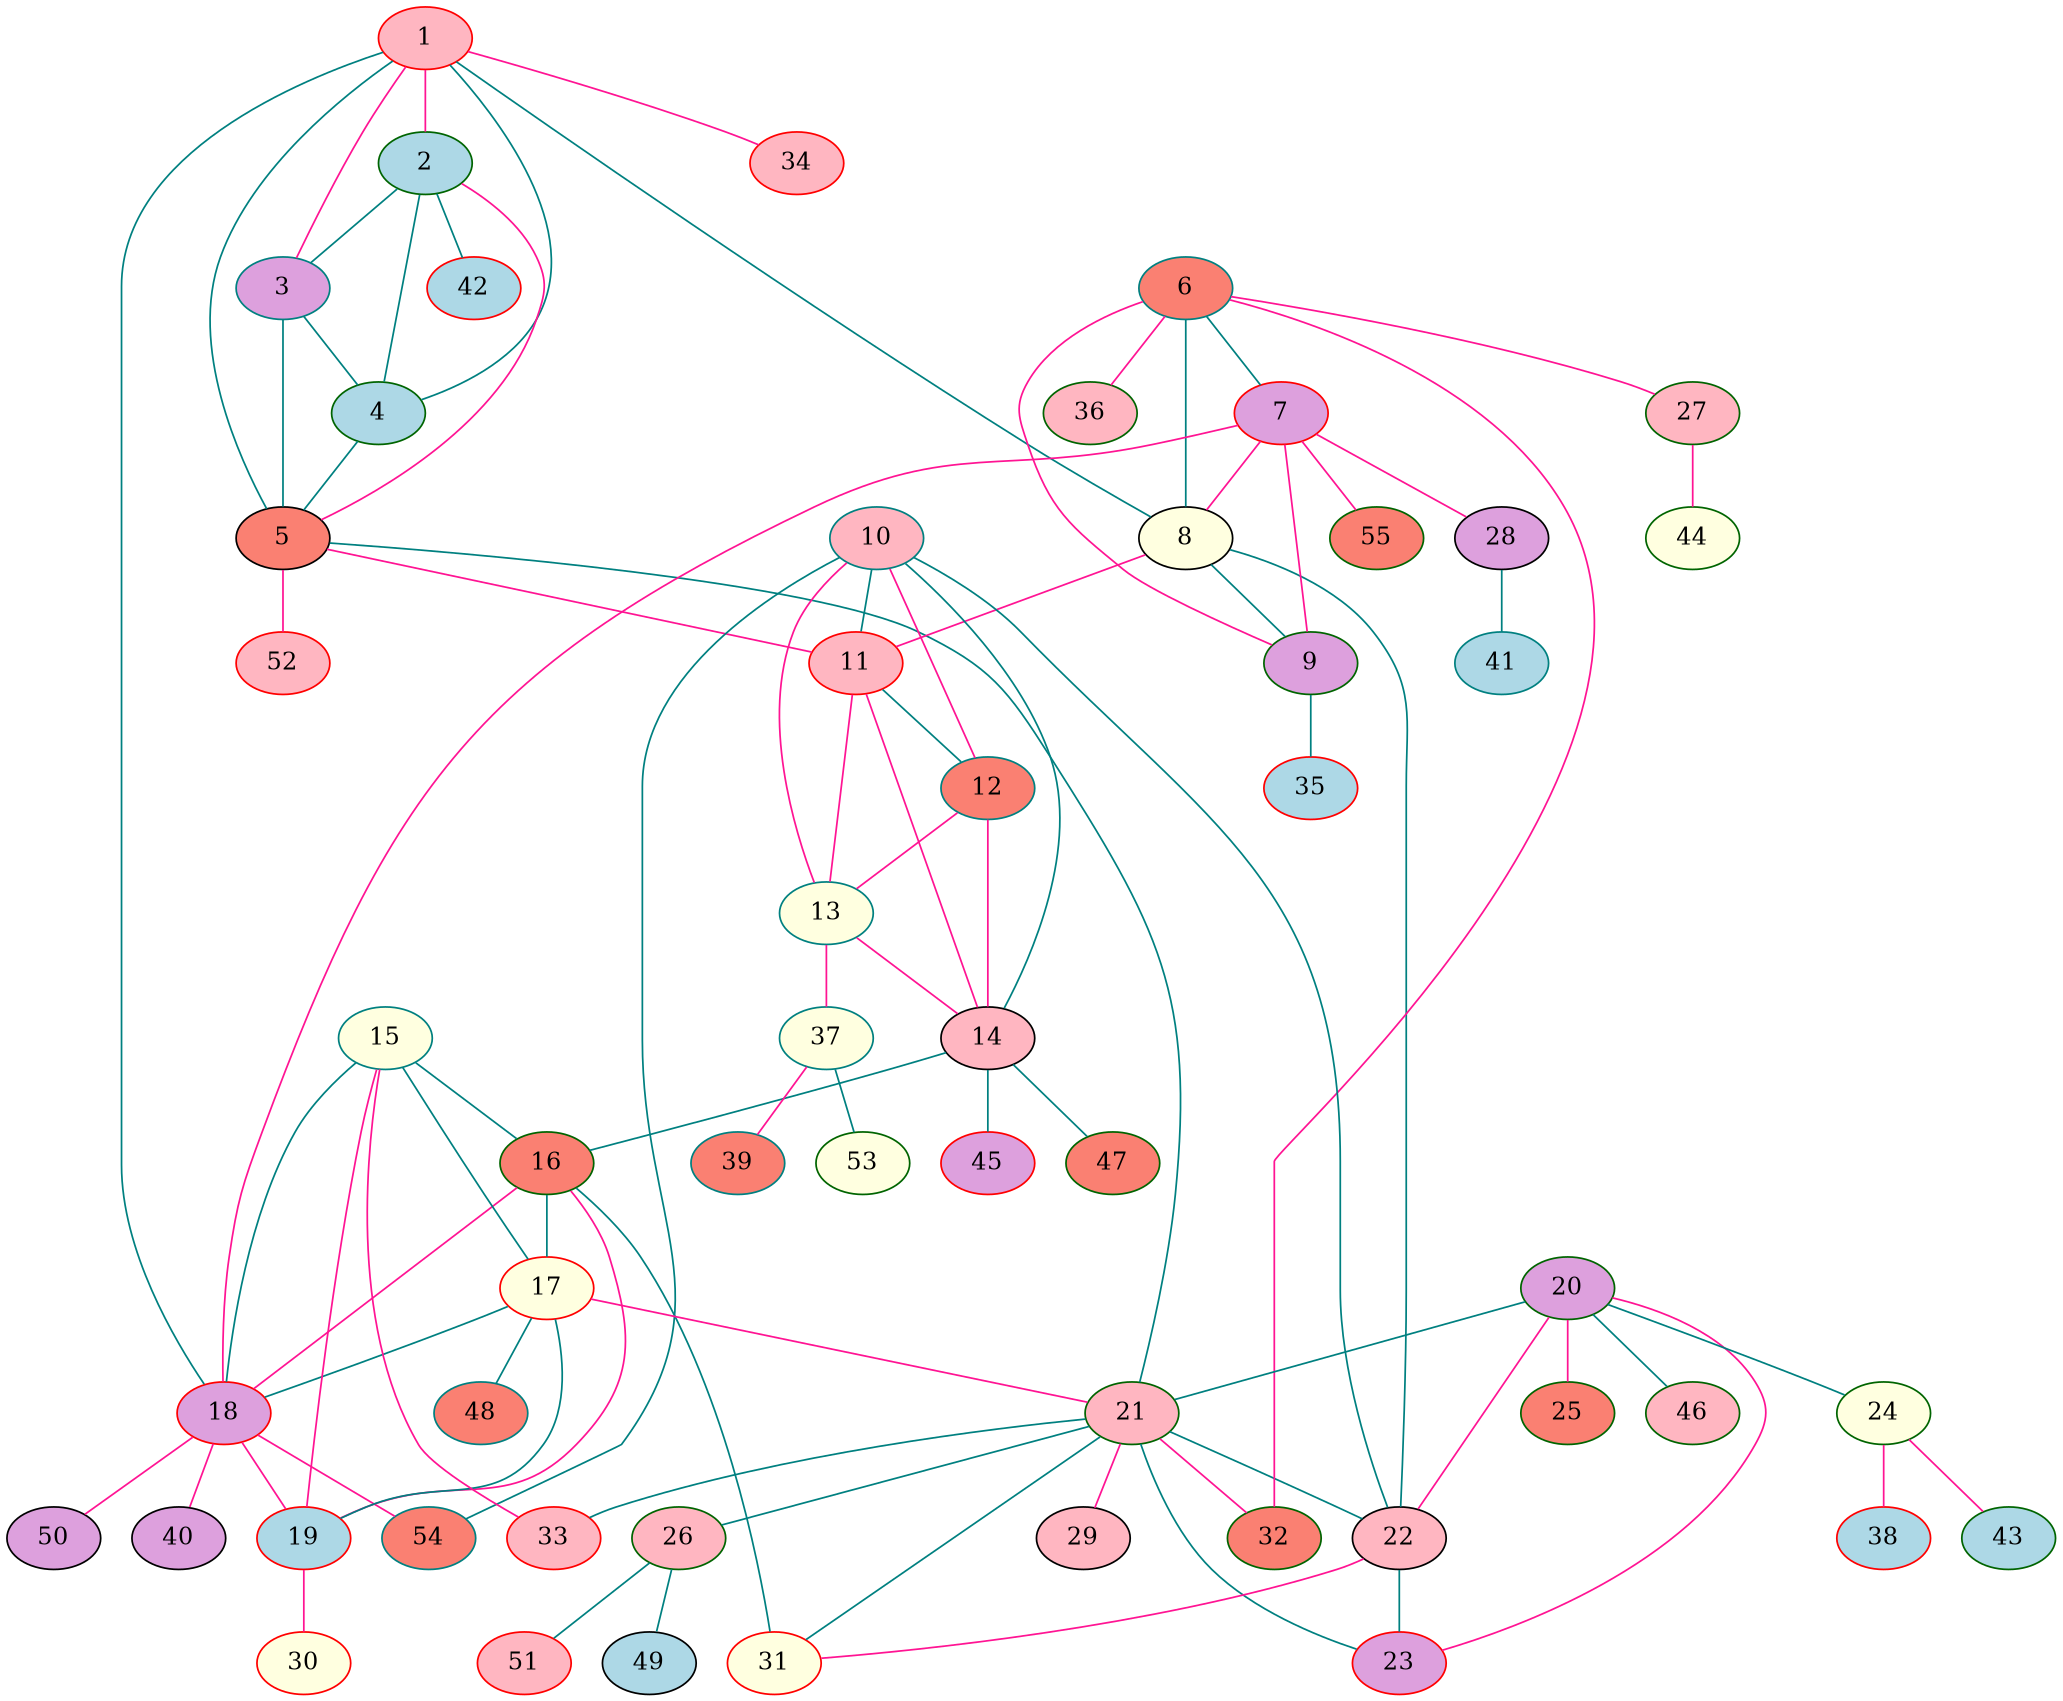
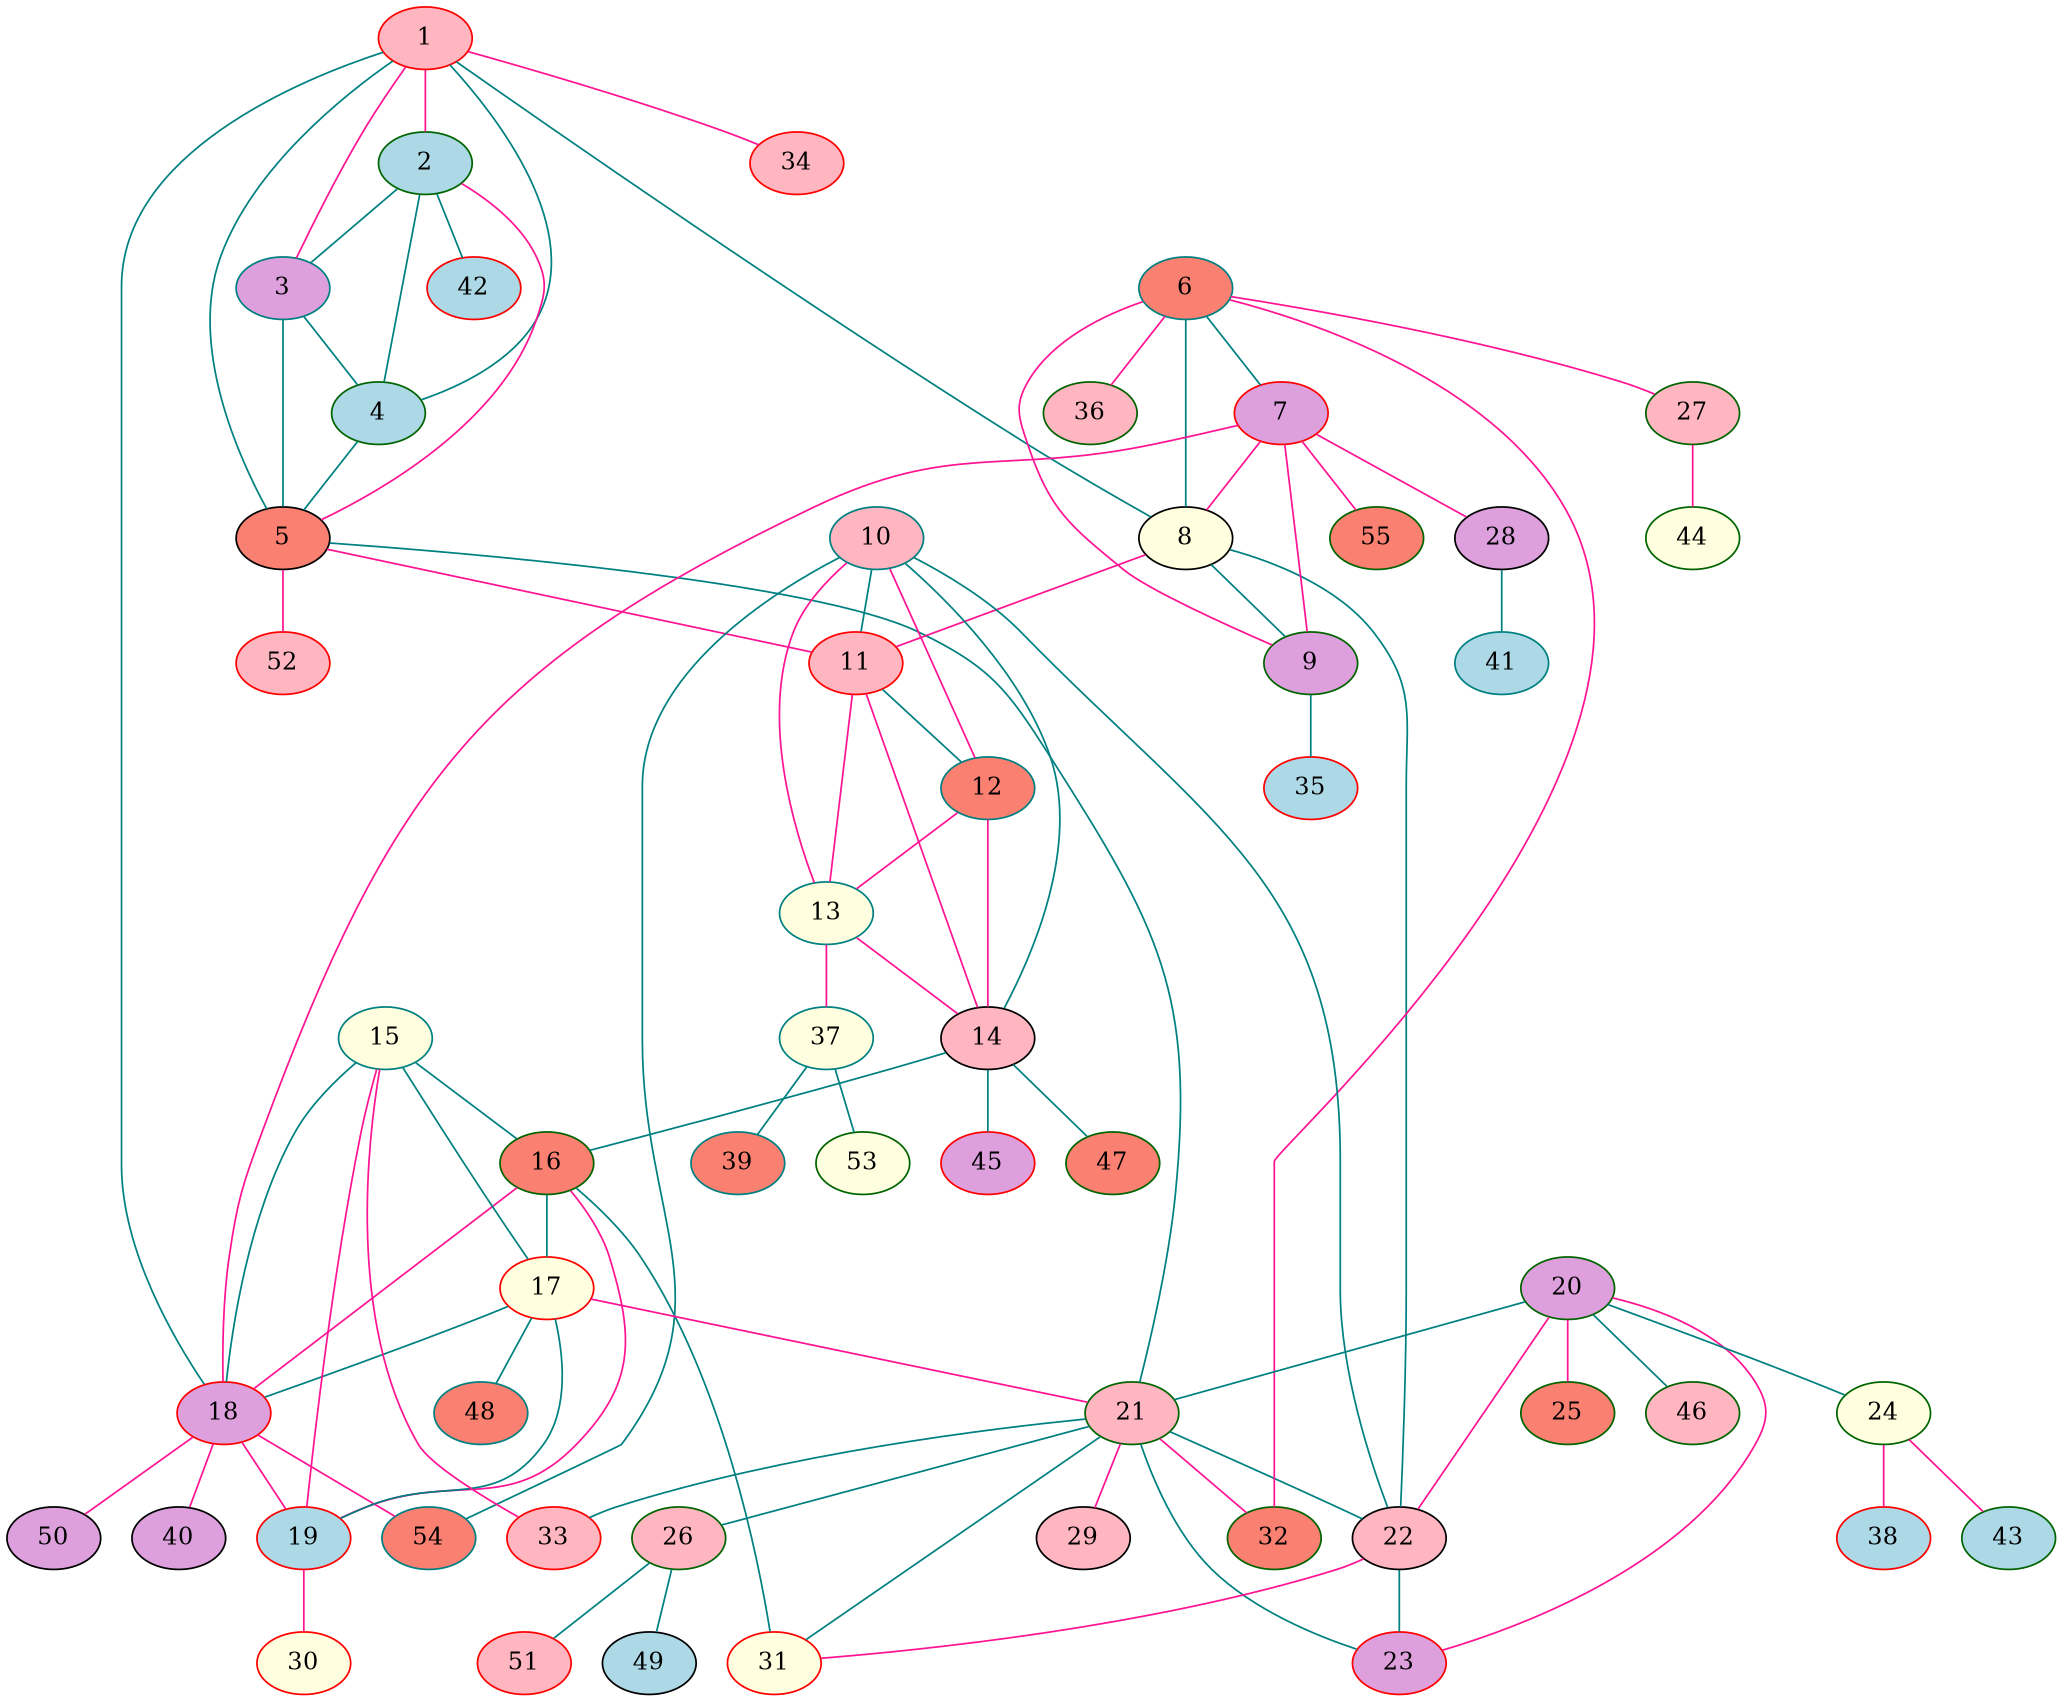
(773, 1113) -> (773, 1113)
